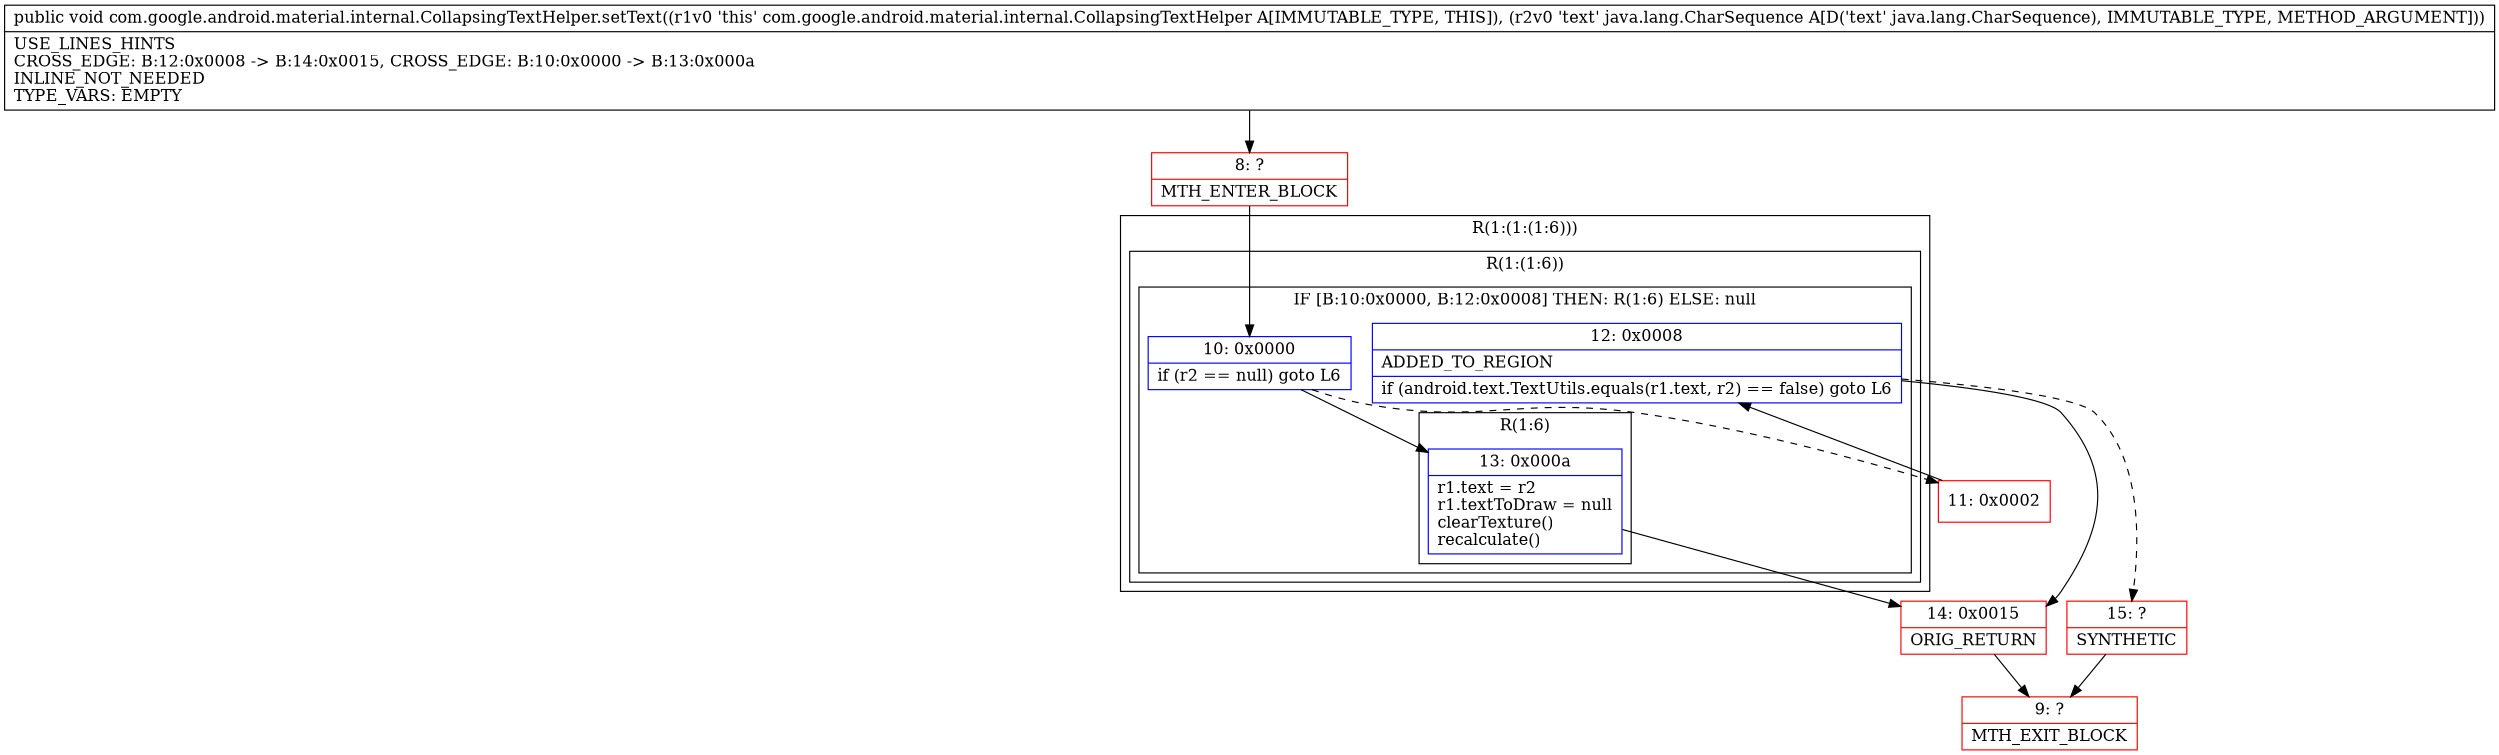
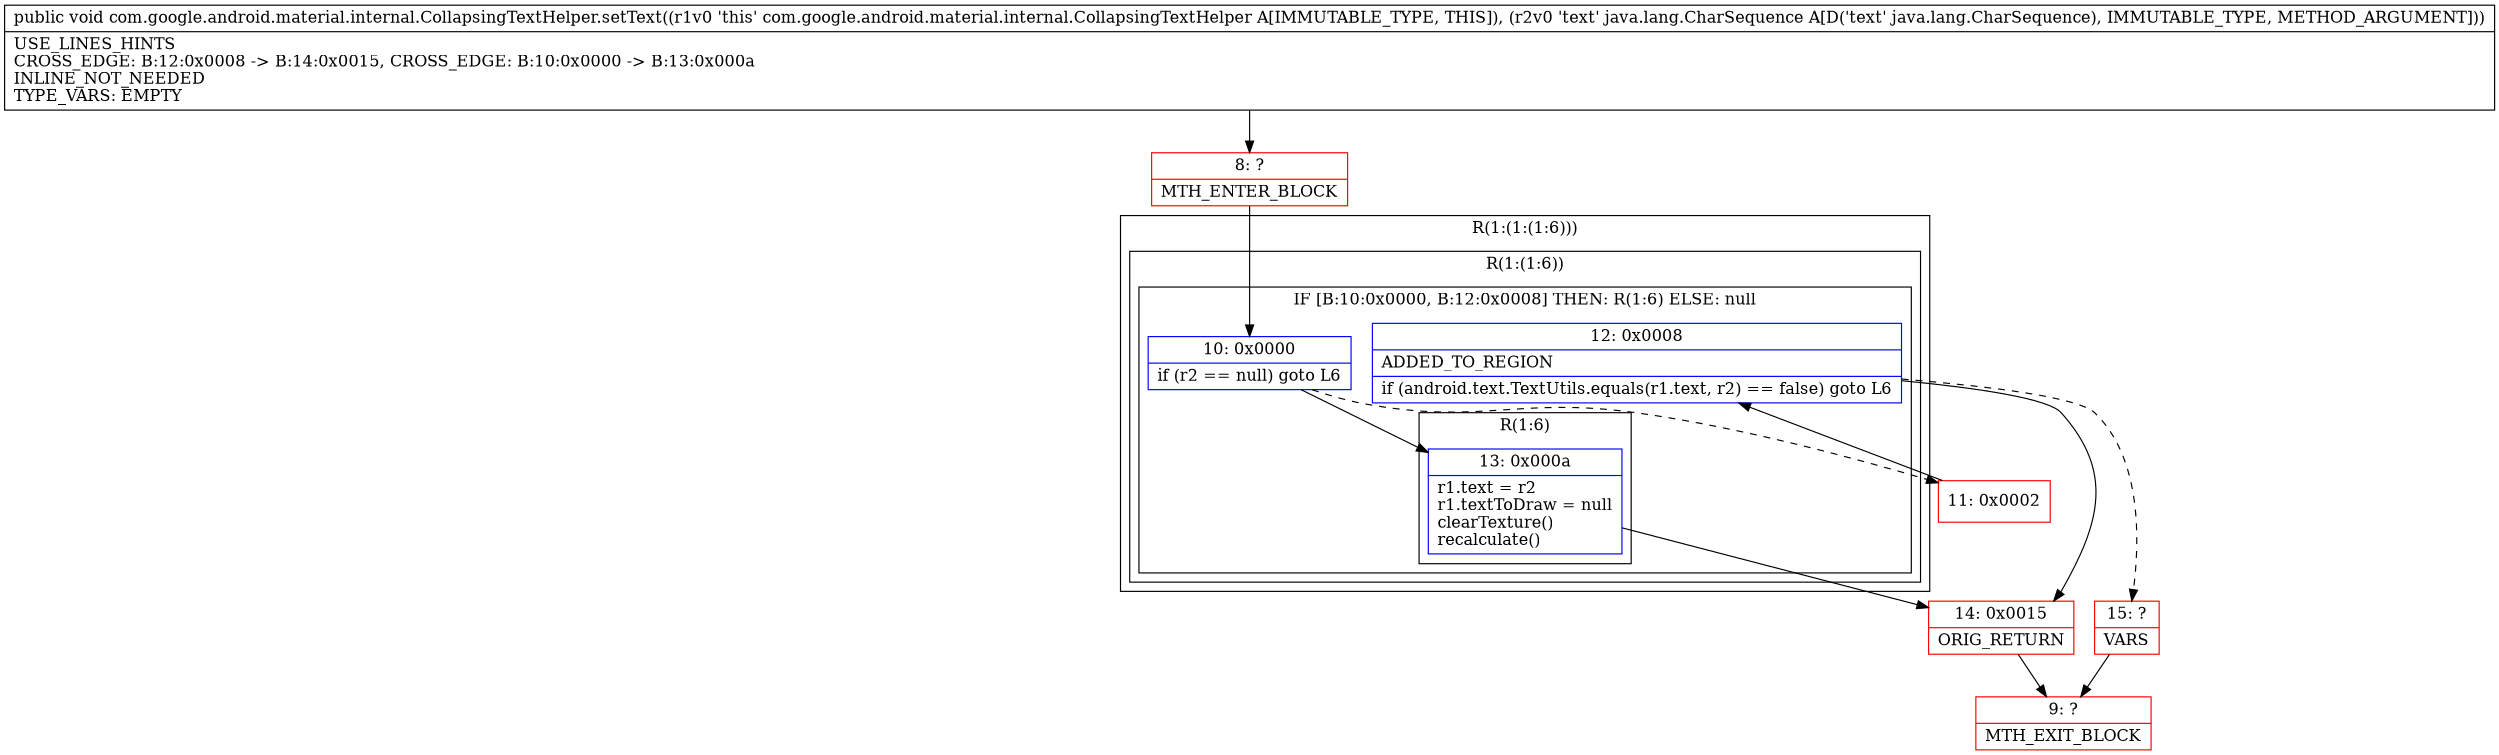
(2127, 640) -> (2127, 640)
